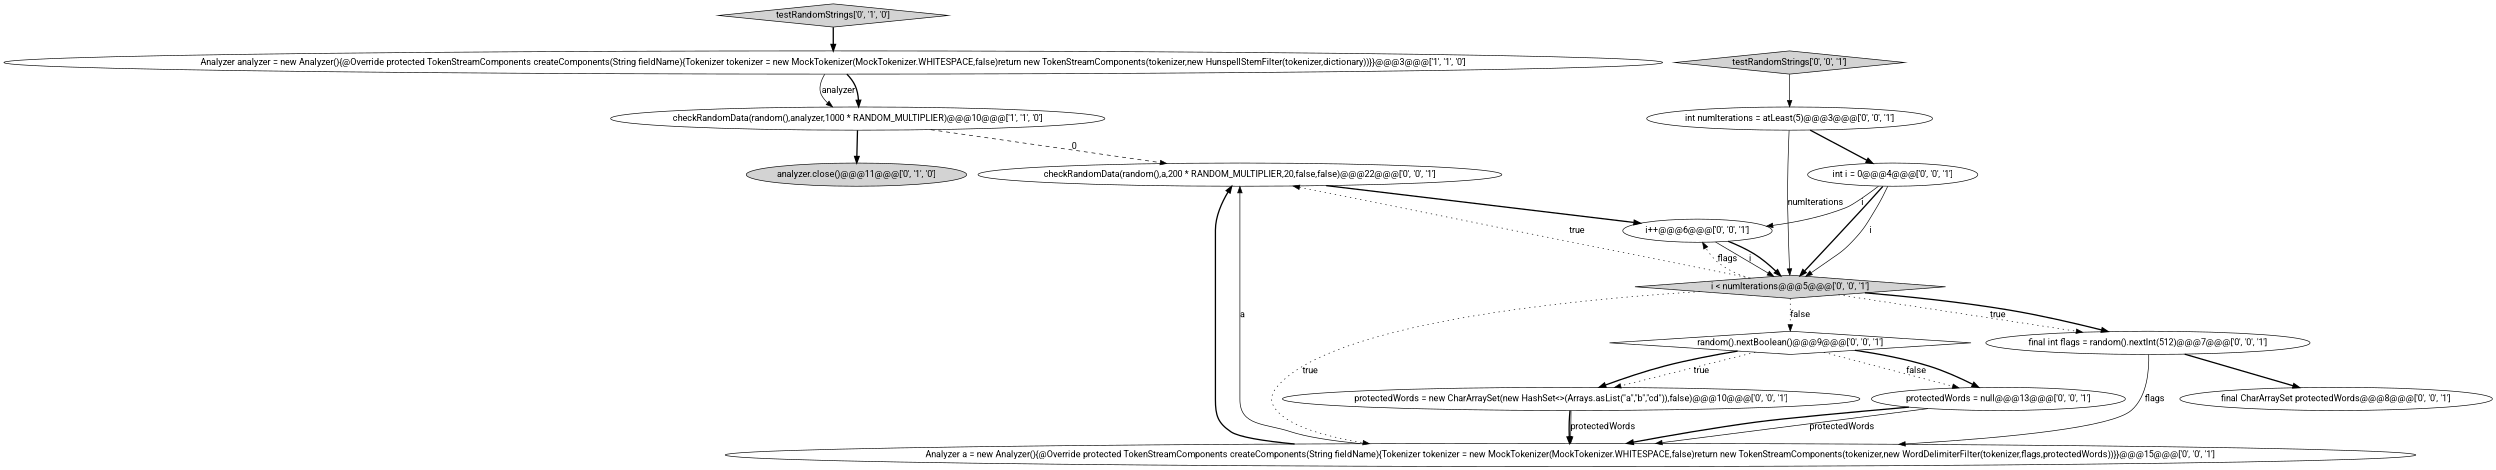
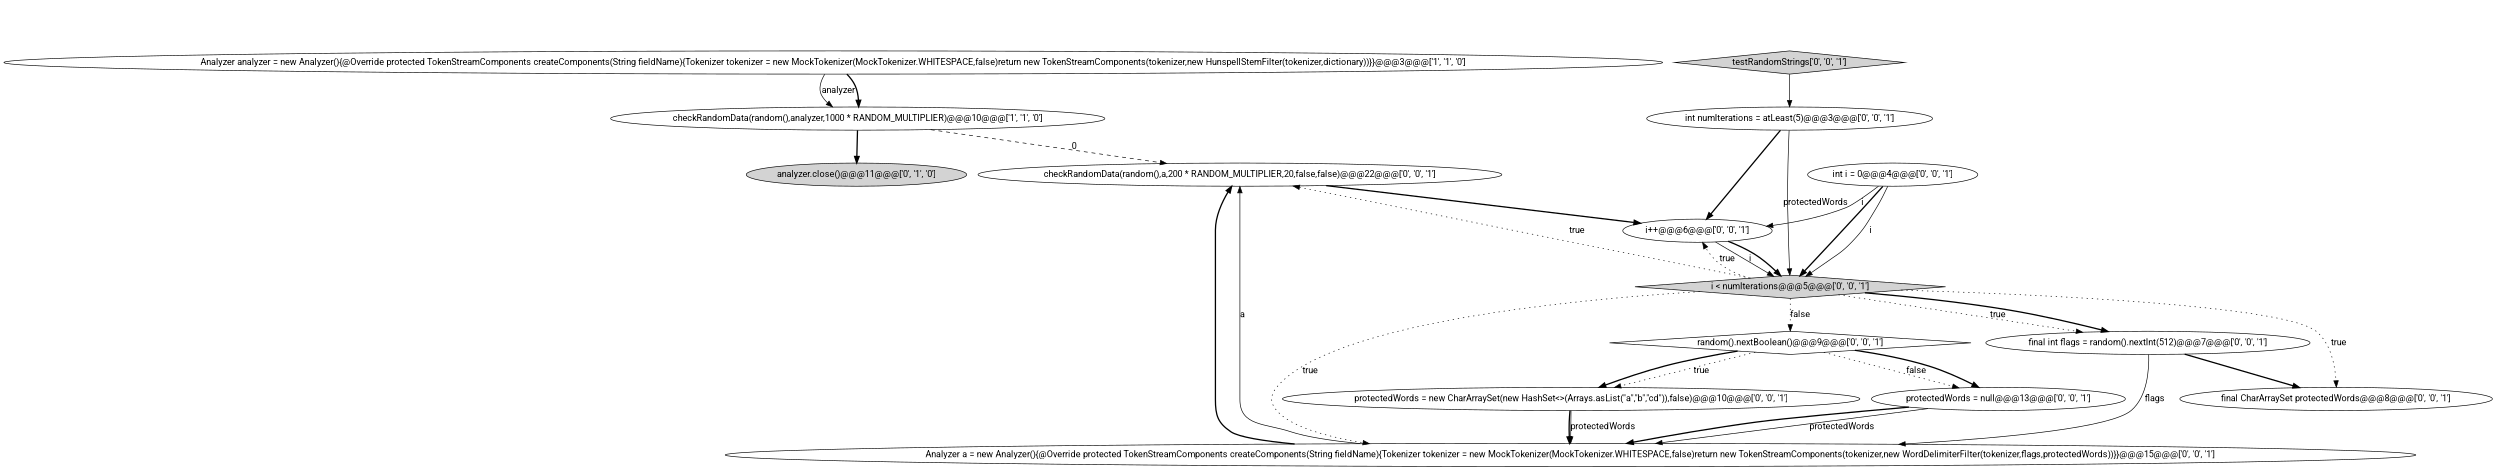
(833, 15) -> none
(1839, 145) -> (1746, 172)
(1816, 203) -> (1816, 203)
(1727, 259) -> (1727, 259)
none -> (2137, 302)
